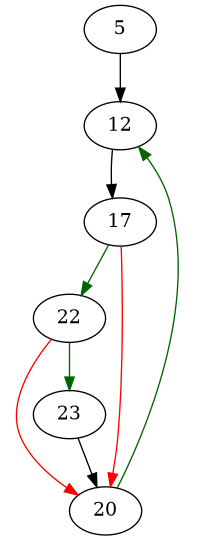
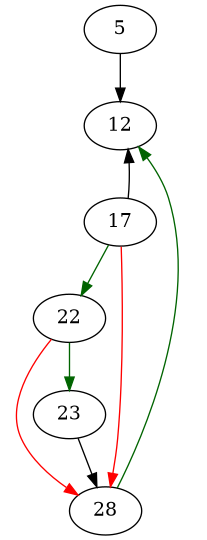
(111, 167) -> (129, 180)
(106, 511) -> (106, 511)
